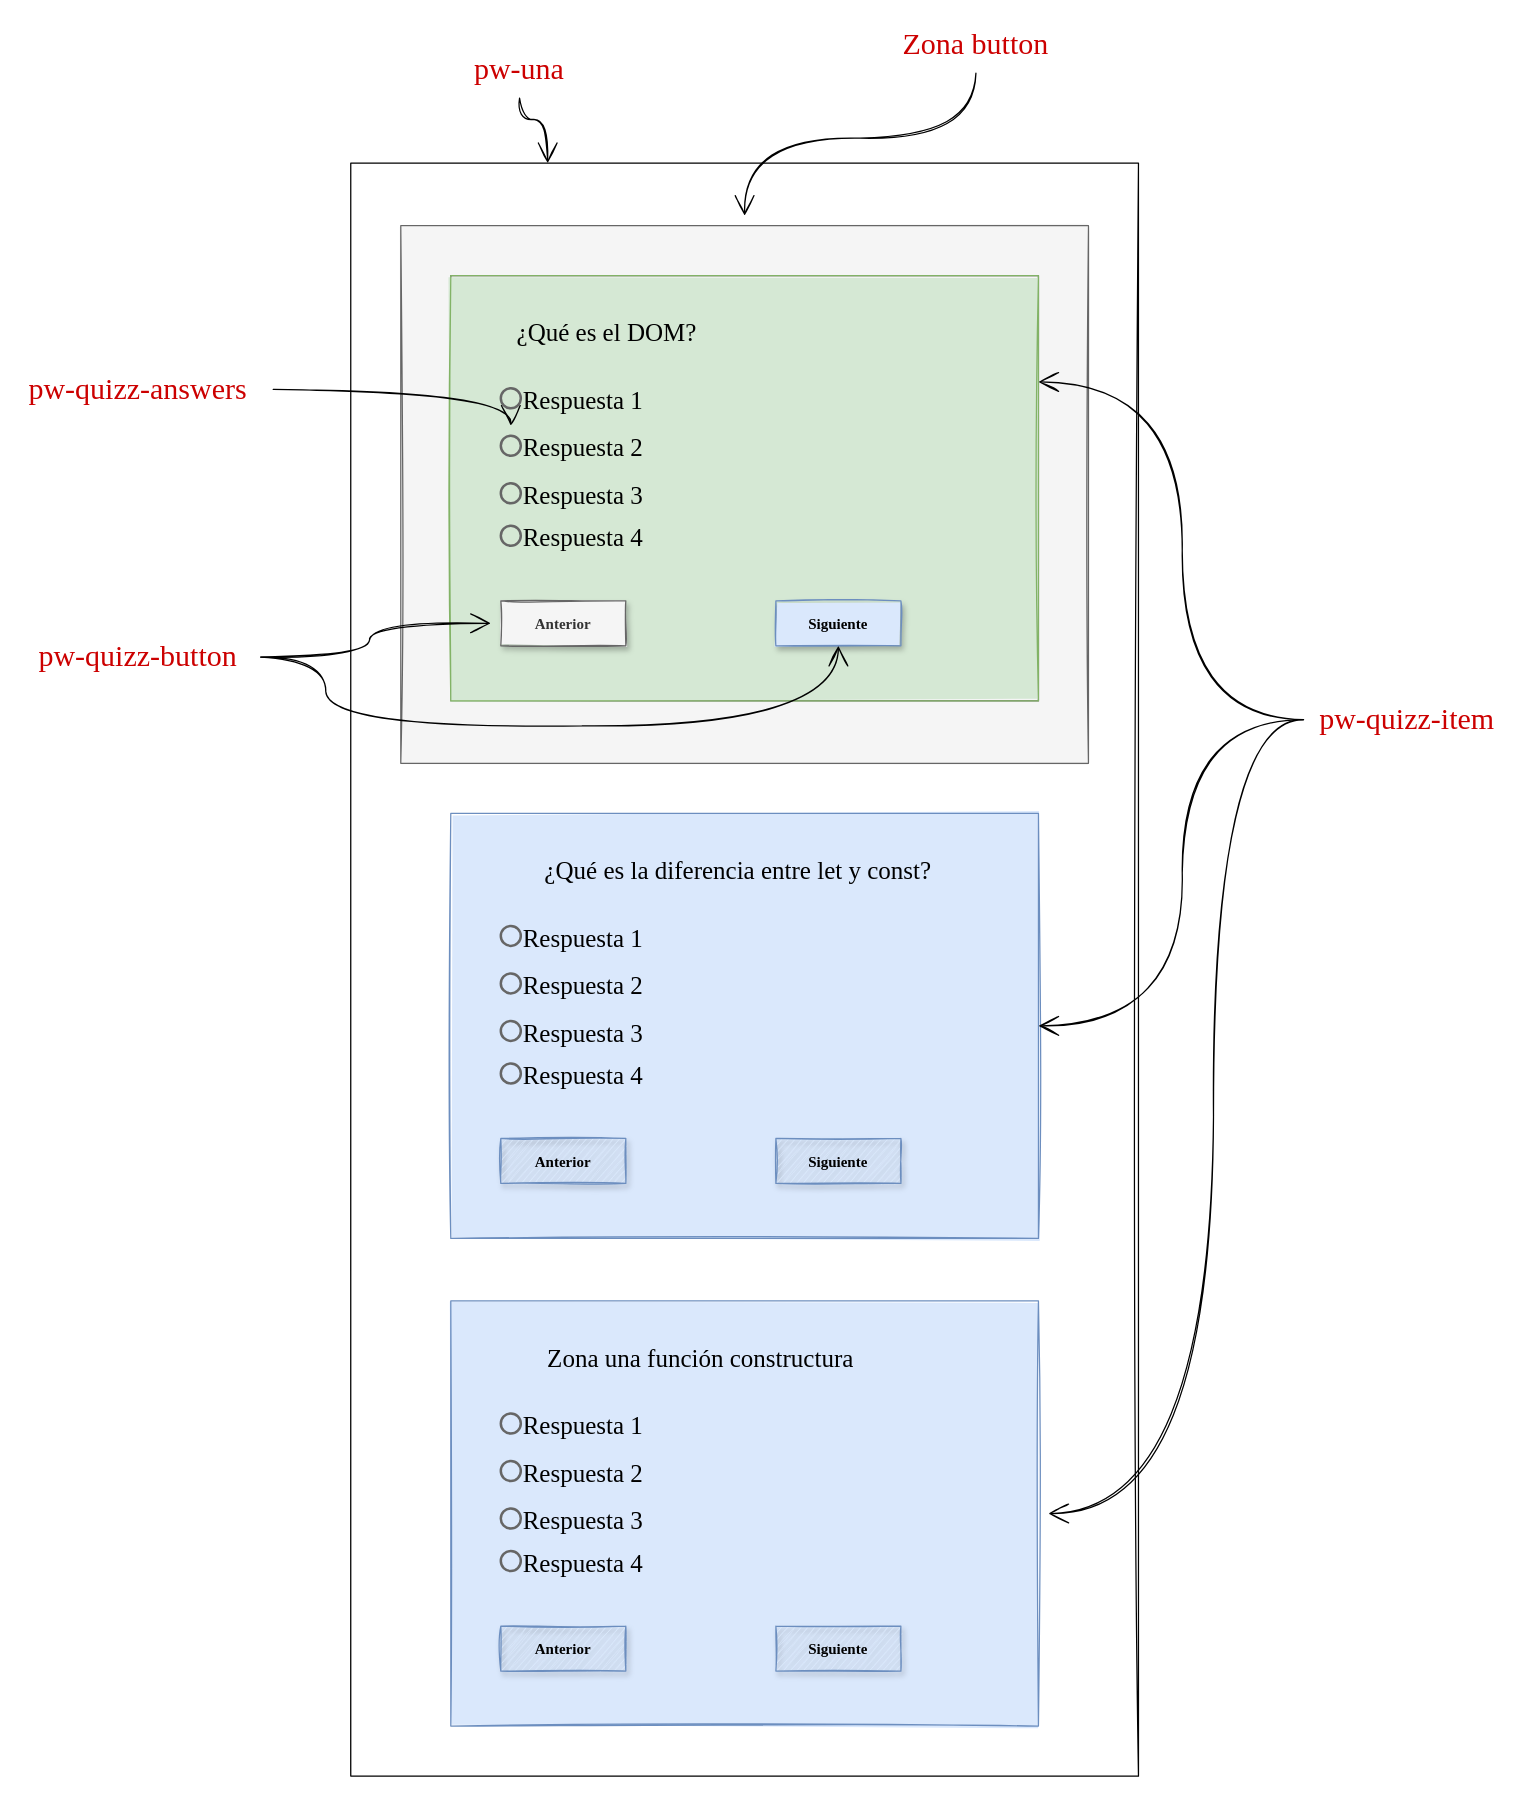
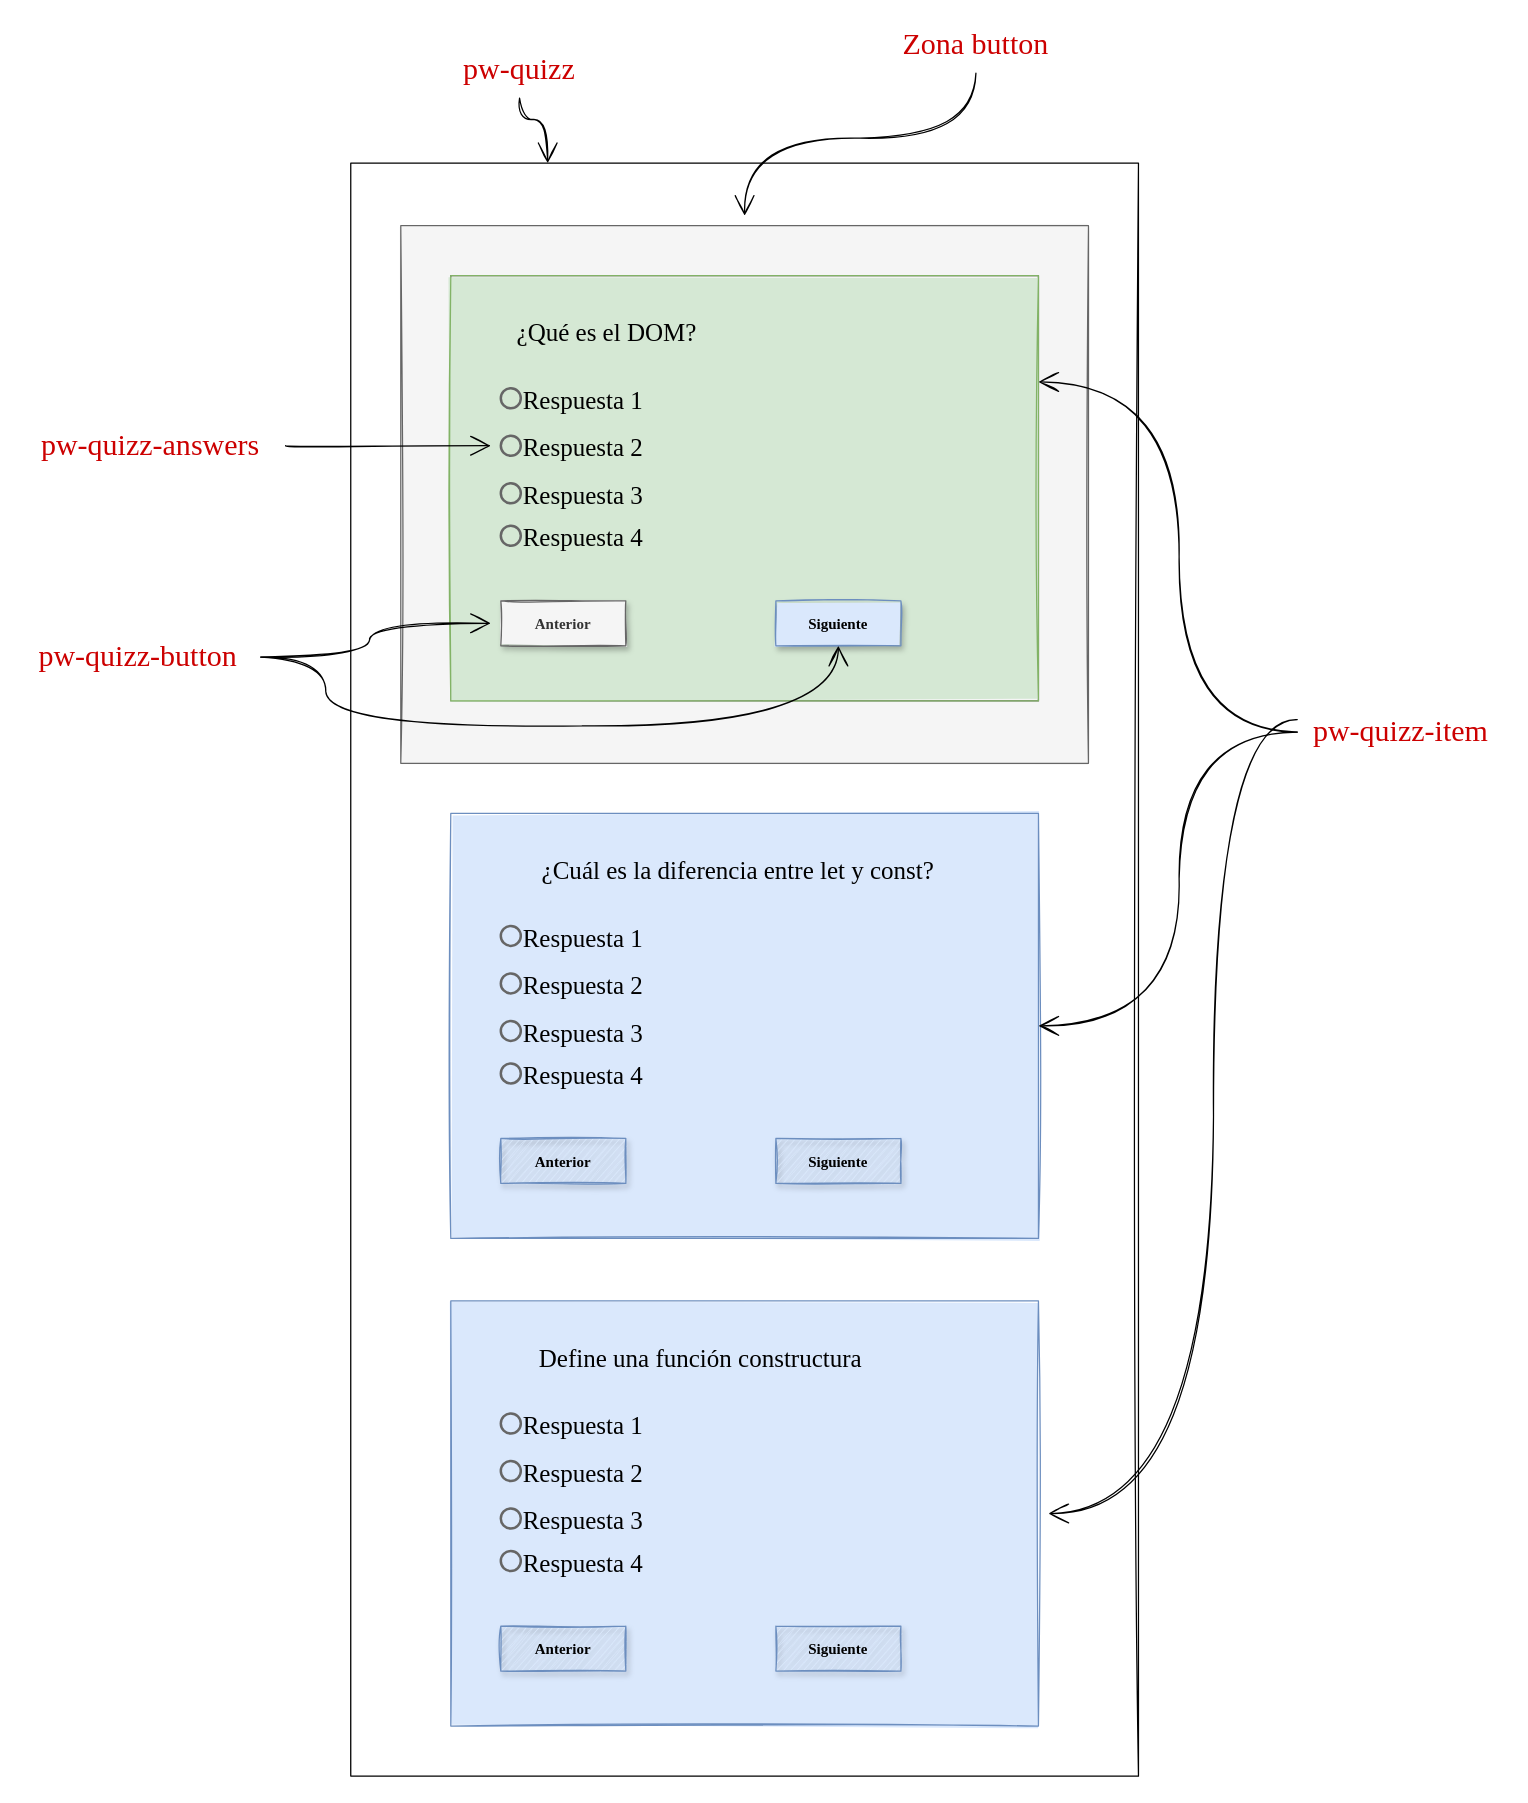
(519, 69) -> (519, 69)
(138, 389) -> (151, 446)
(1407, 719) -> (1401, 732)
(738, 869) -> (738, 869)
(701, 1357) -> (701, 1357)
